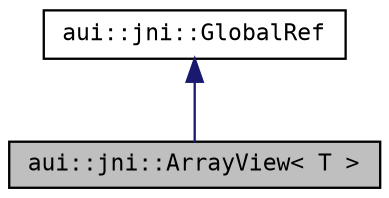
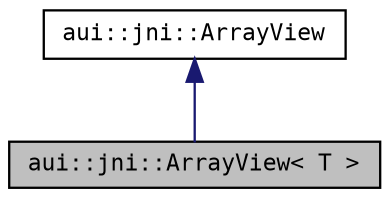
(195, 35) -> (195, 35)
